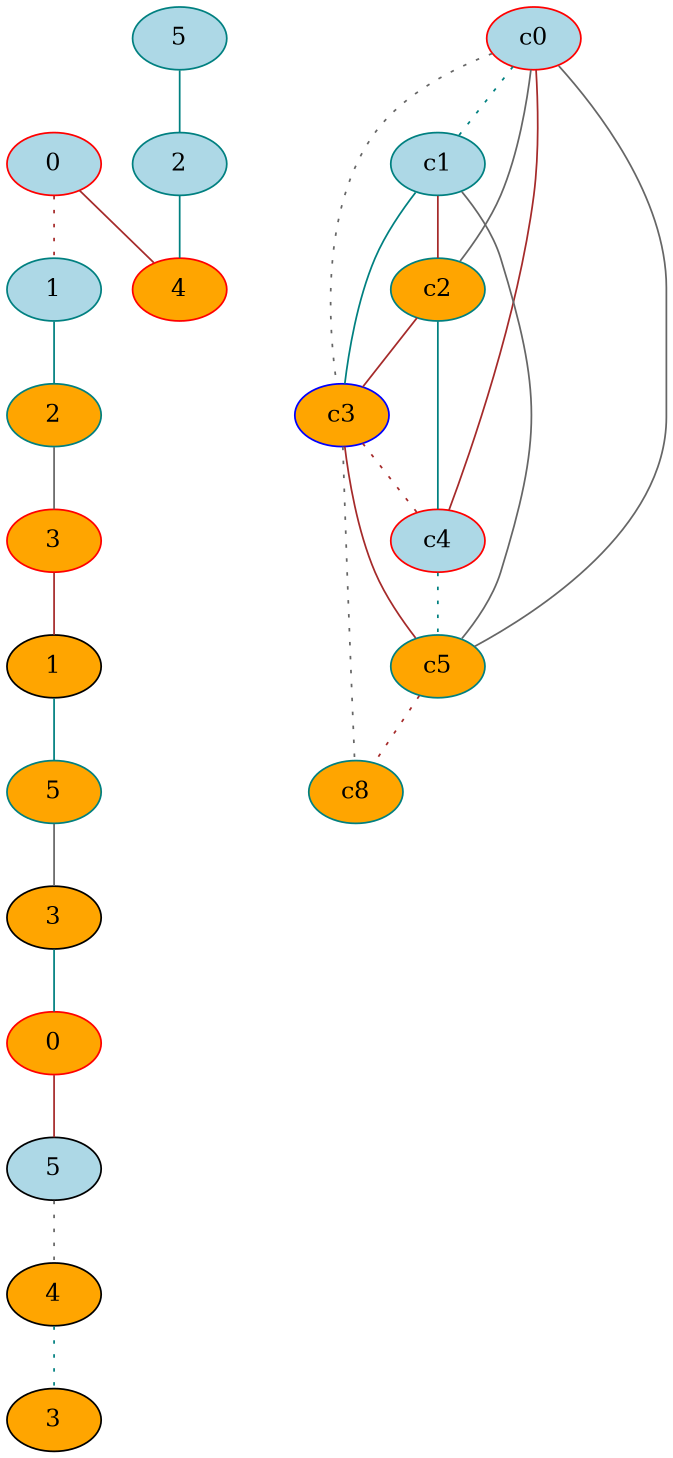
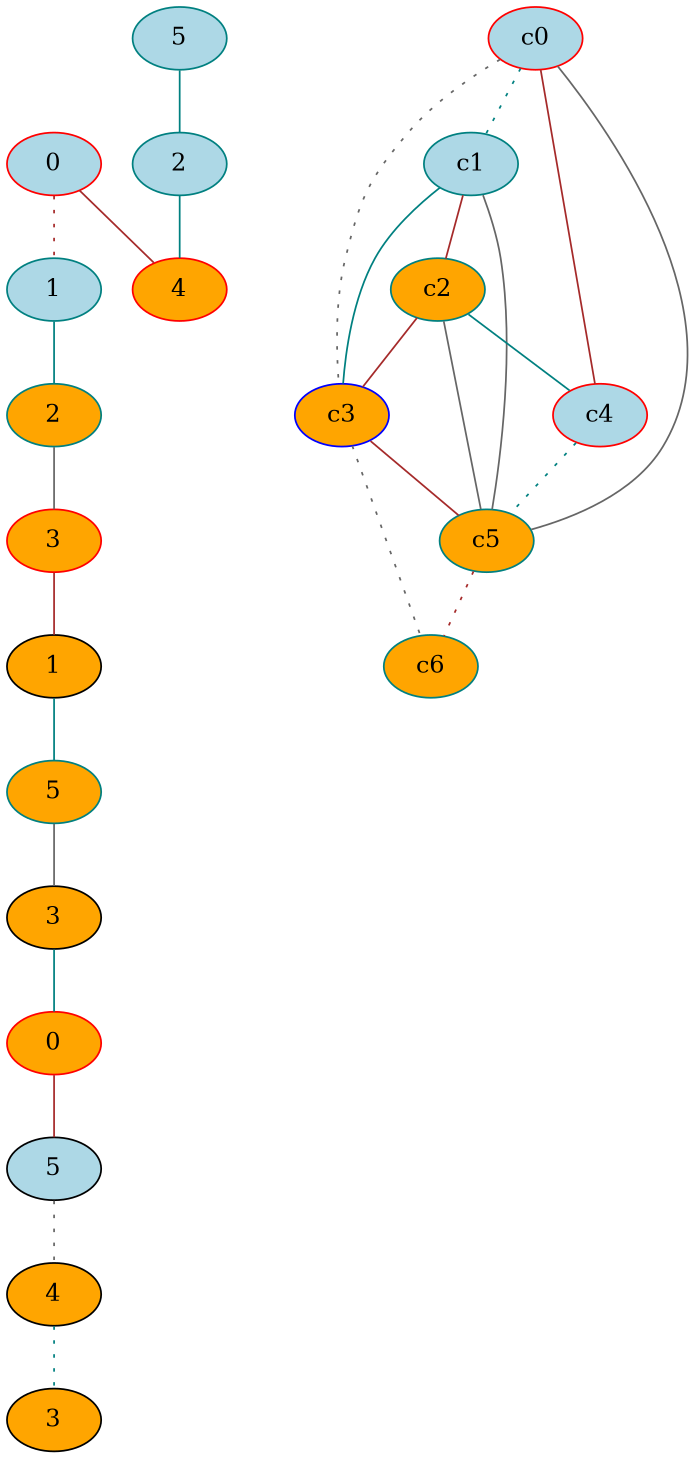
(510, 171) -> (462, 415)
(390, 478) -> none
(356, 792) -> (431, 666)
